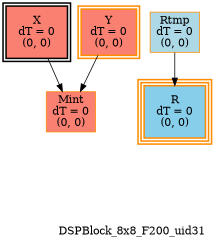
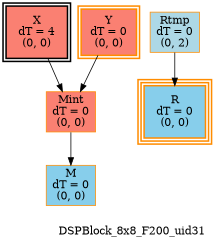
(37, 32) -> (37, 32)
(175, 32) -> (175, 32)
none -> (71, 185)
